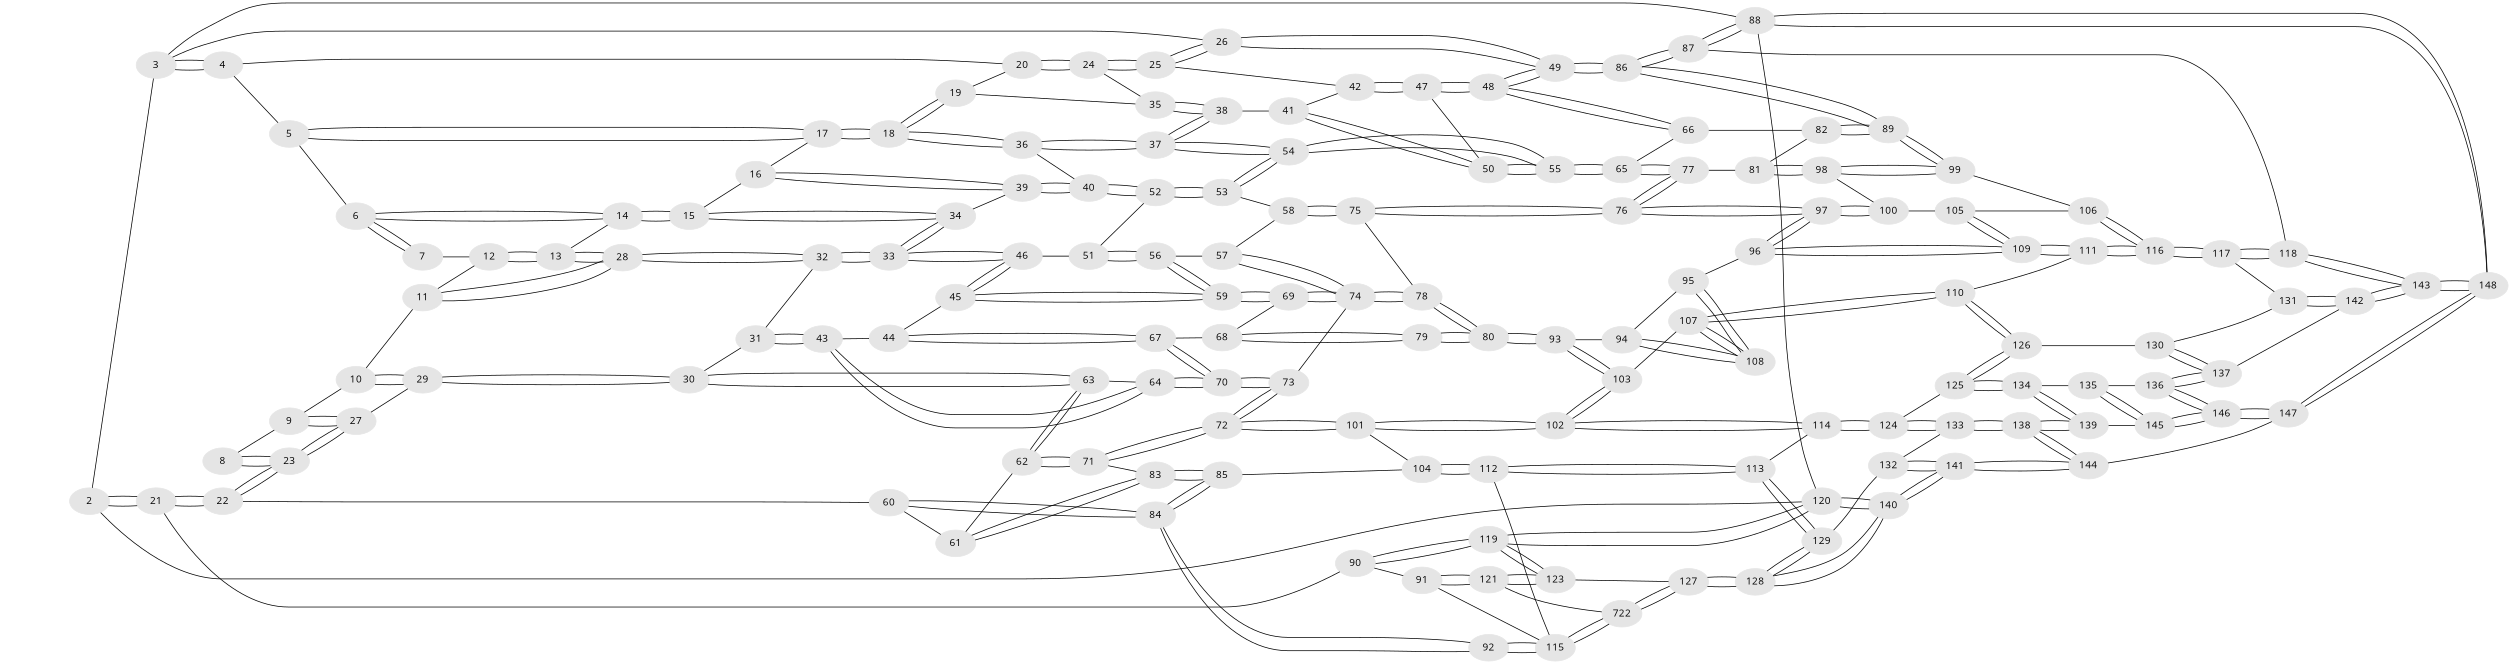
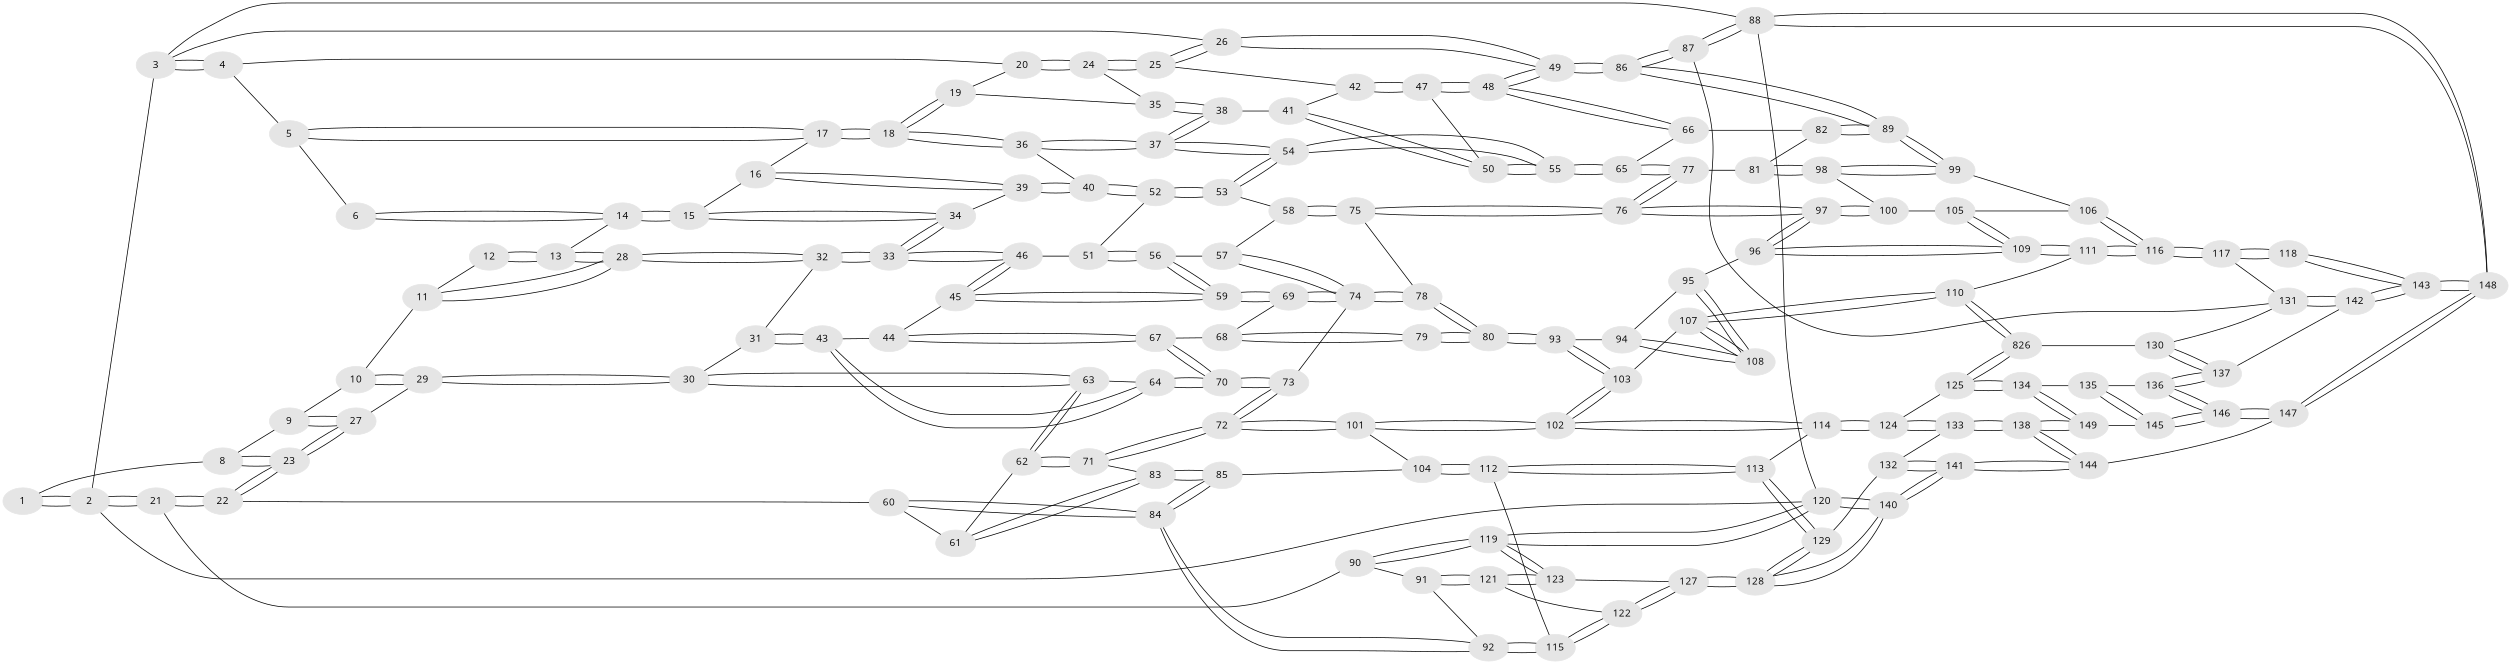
(2054, 55) -> (1884, 335)
(423, 257) -> none
(2022, 346) -> (2022, 346)
(2088, 426) -> (2088, 426)
none -> (23, 501)
(1489, 614) -> (1455, 614)
(1622, 614) -> (1622, 614)
